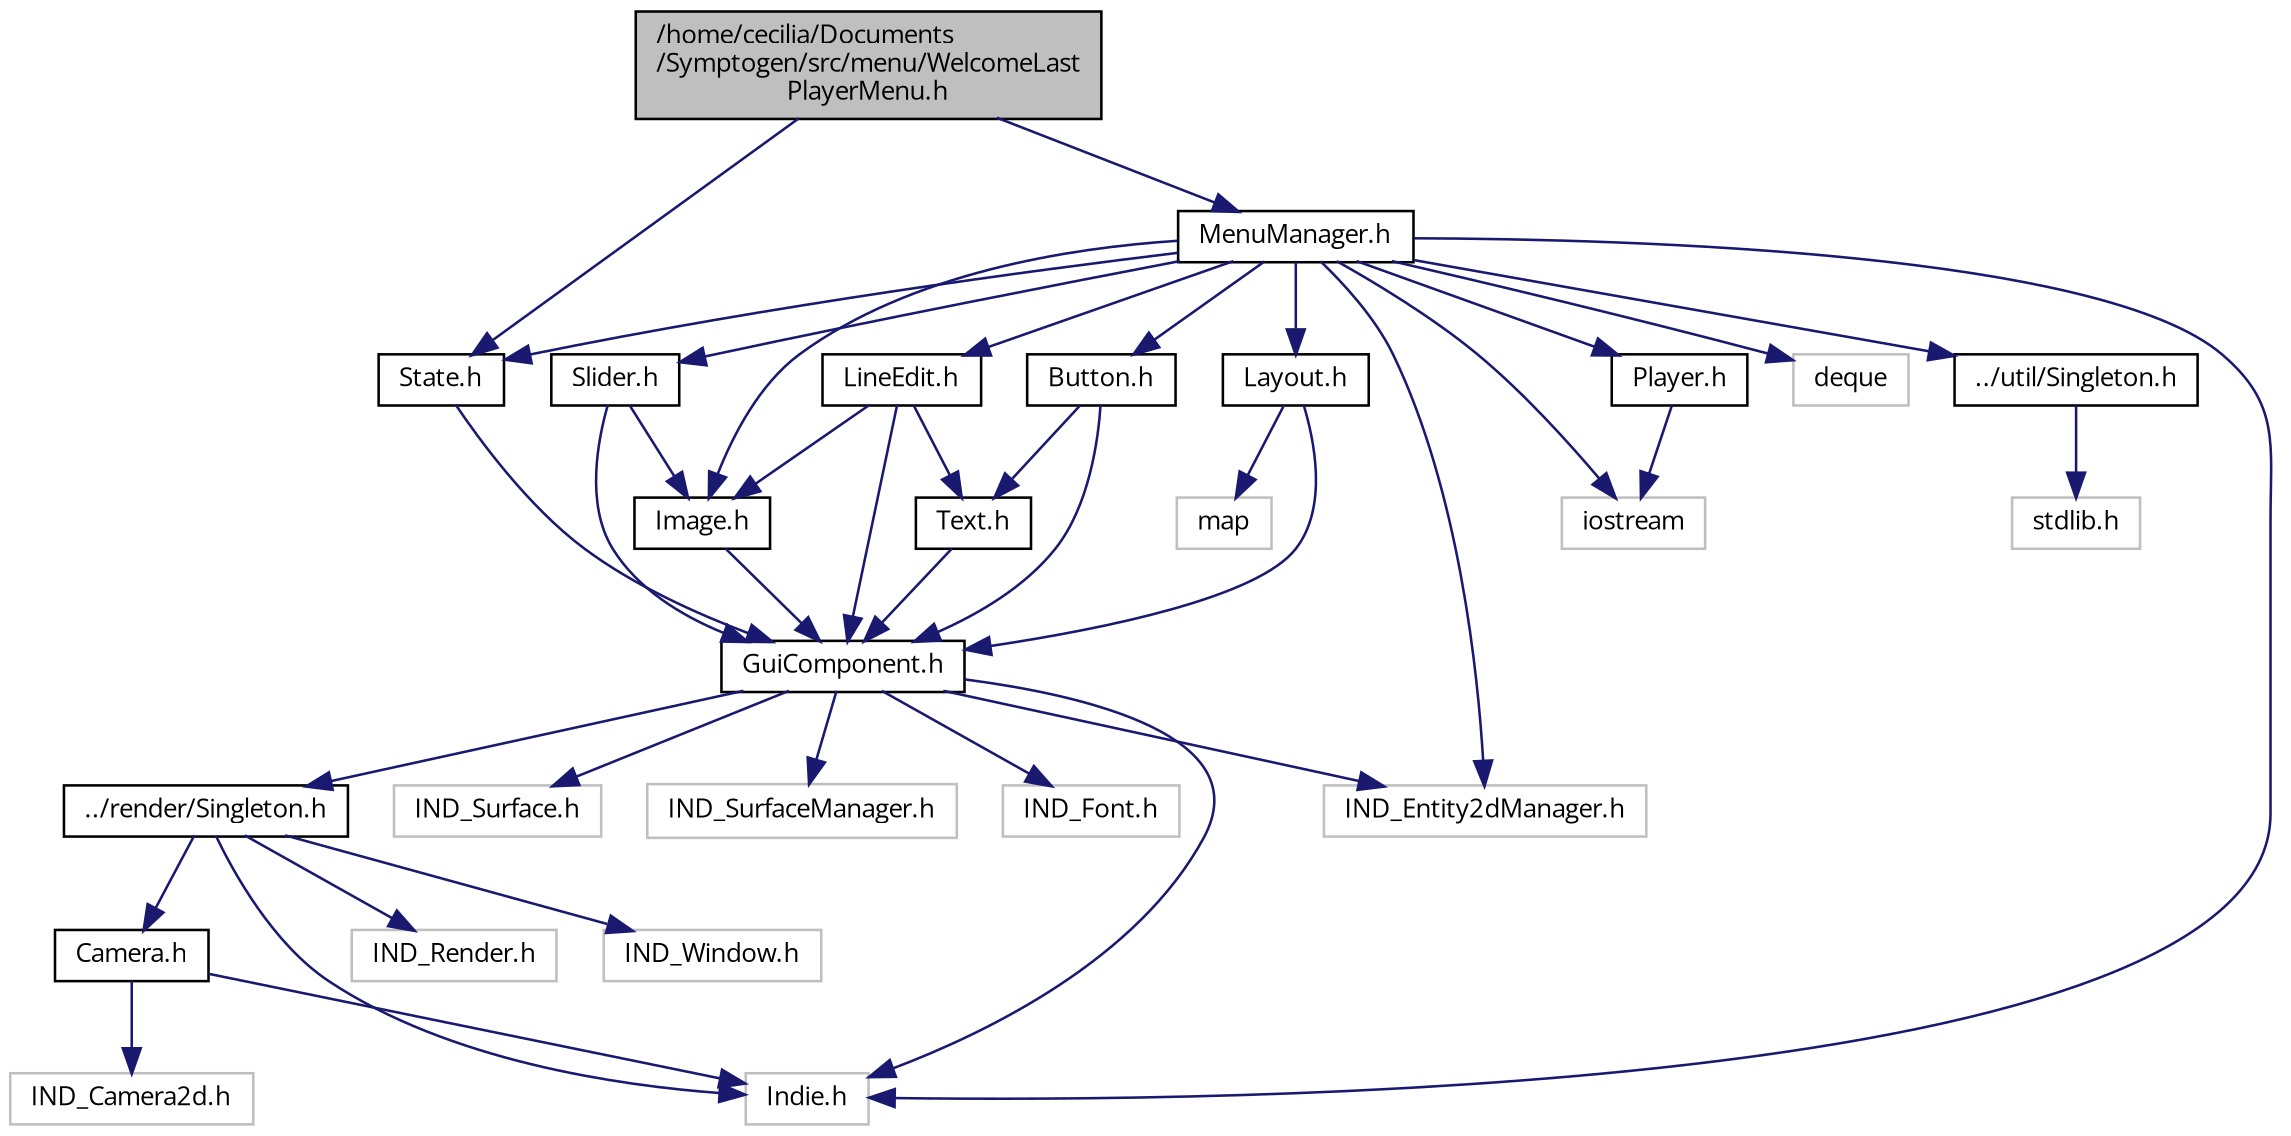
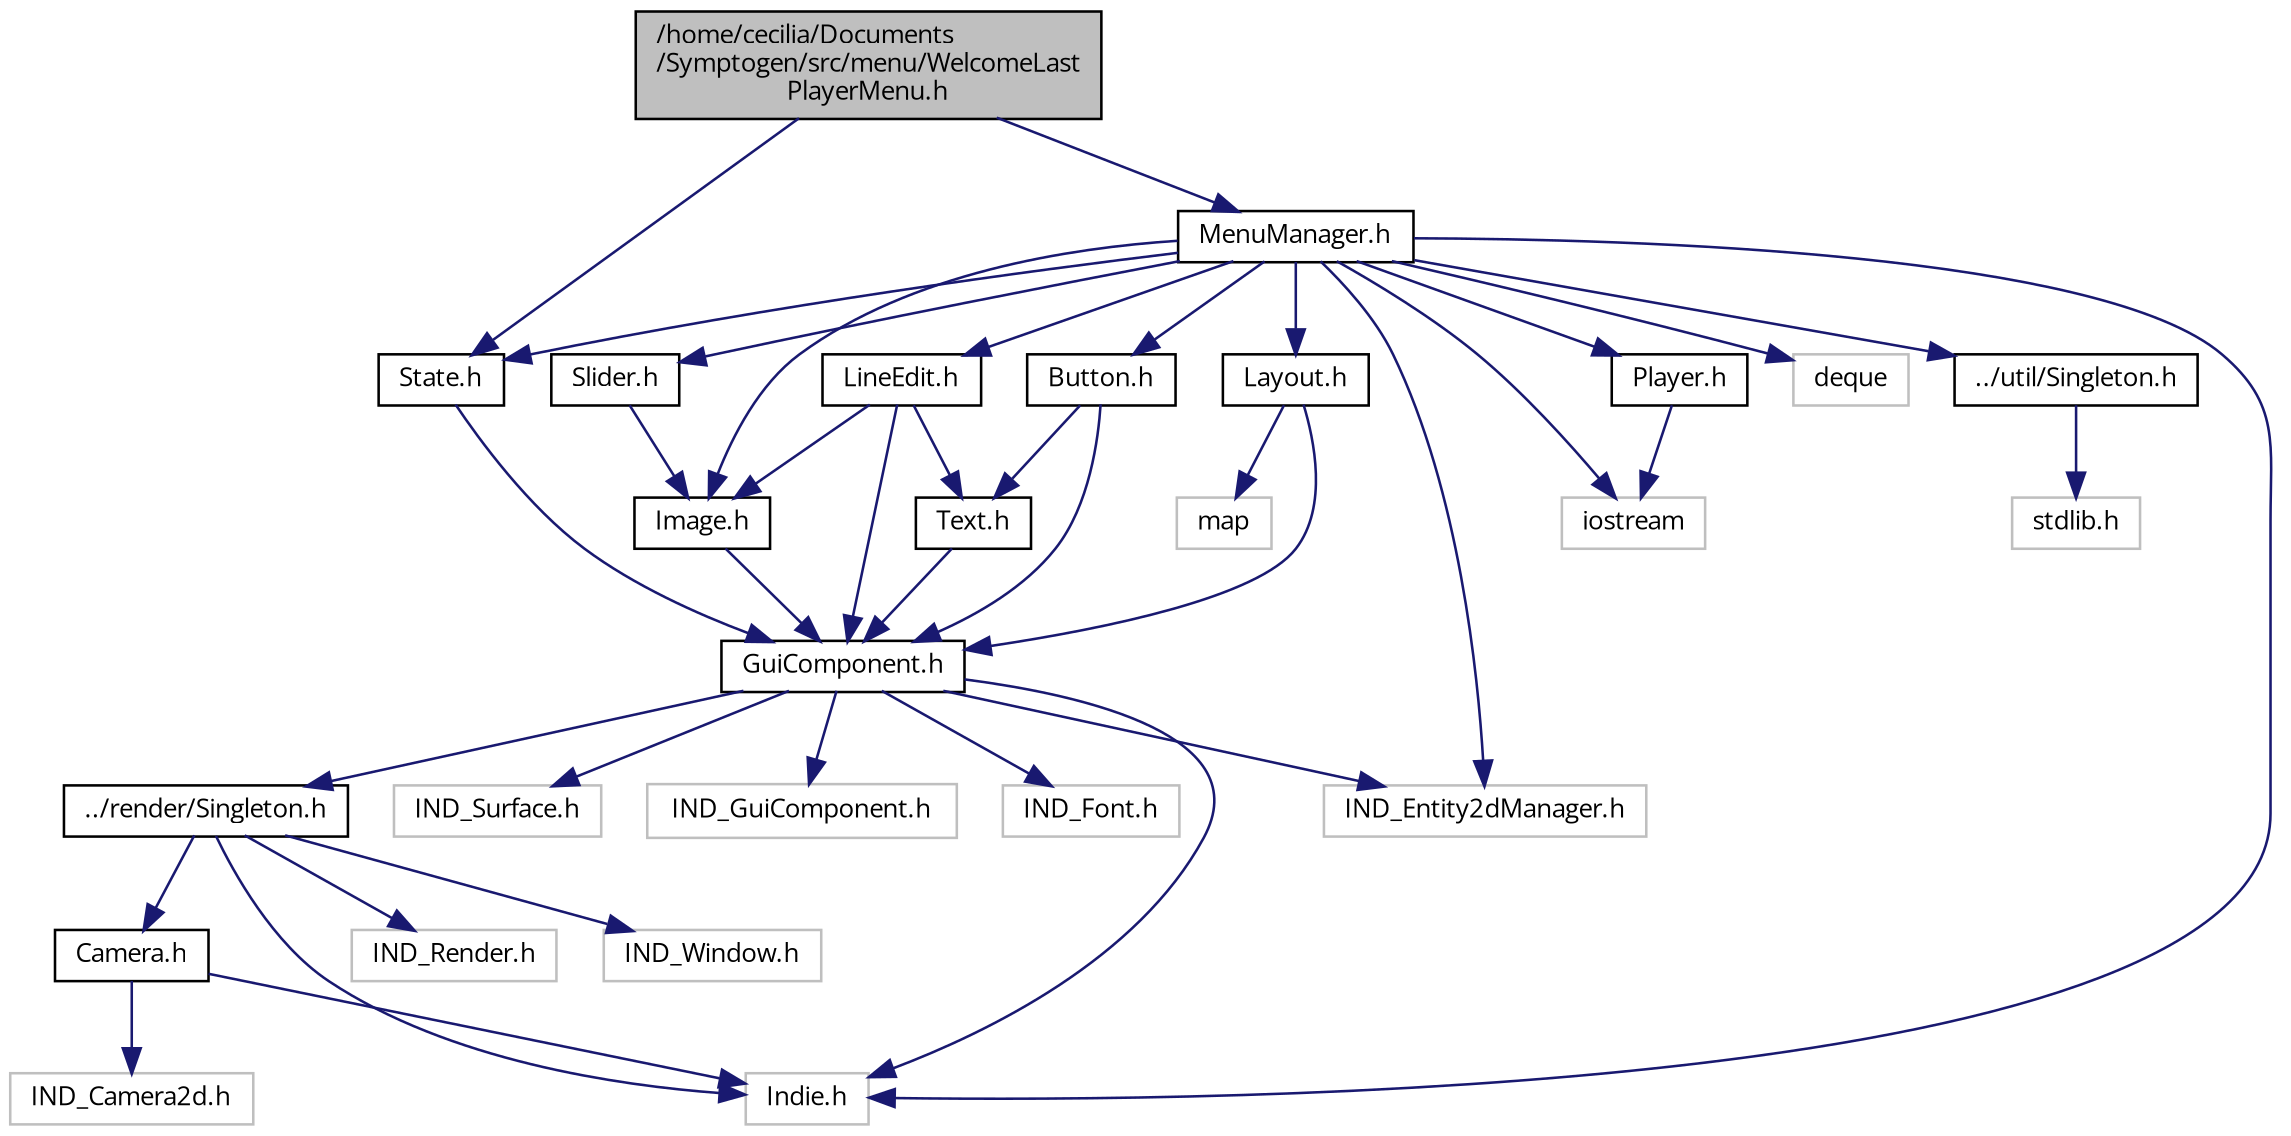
(611, 546) -> none
(802, 811) -> (802, 811)
